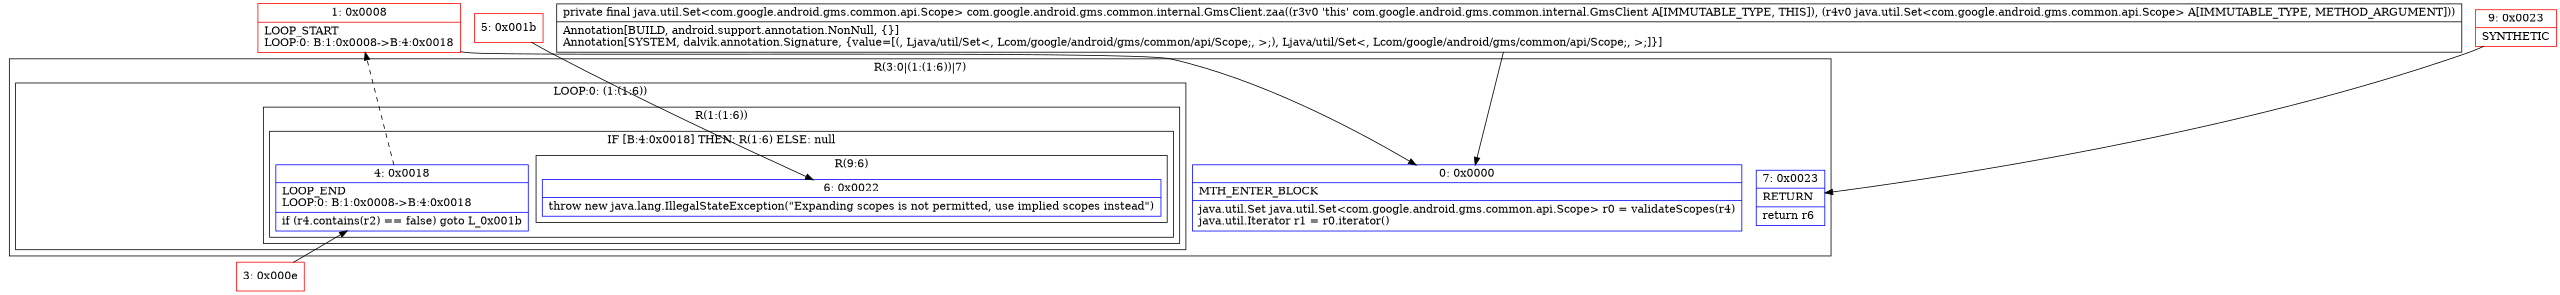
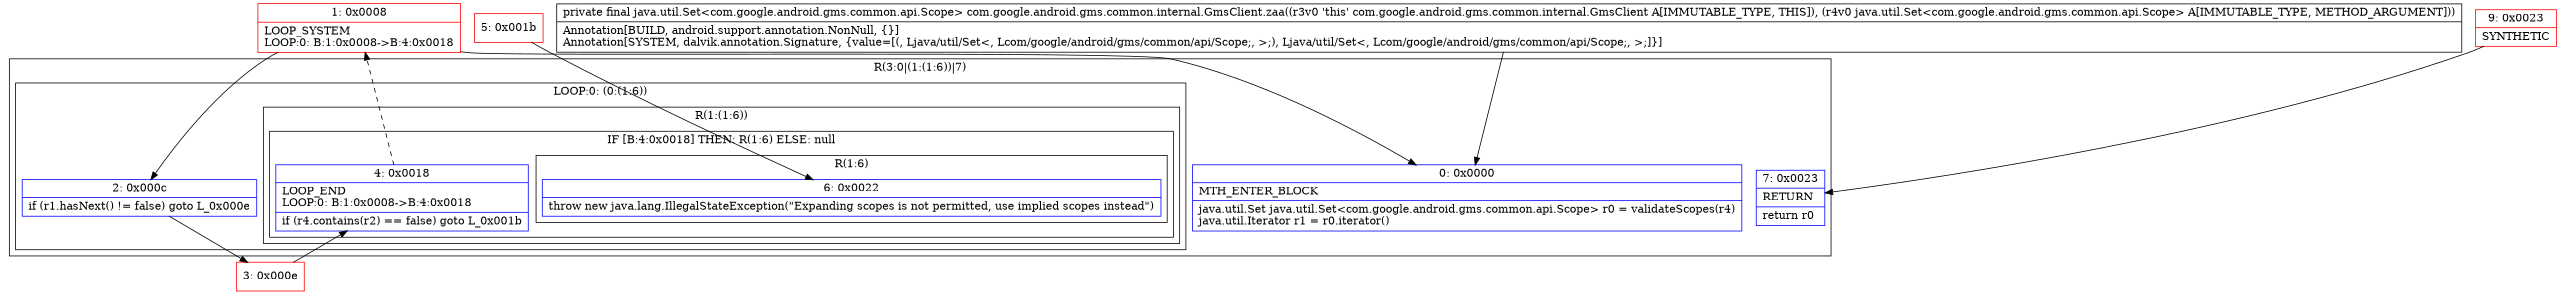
(302, 31) -> (307, 31)
(601, 92) -> (601, 92)
(852, 164) -> (852, 164)
none -> (139, 198)
(1789, 216) -> (1789, 216)
